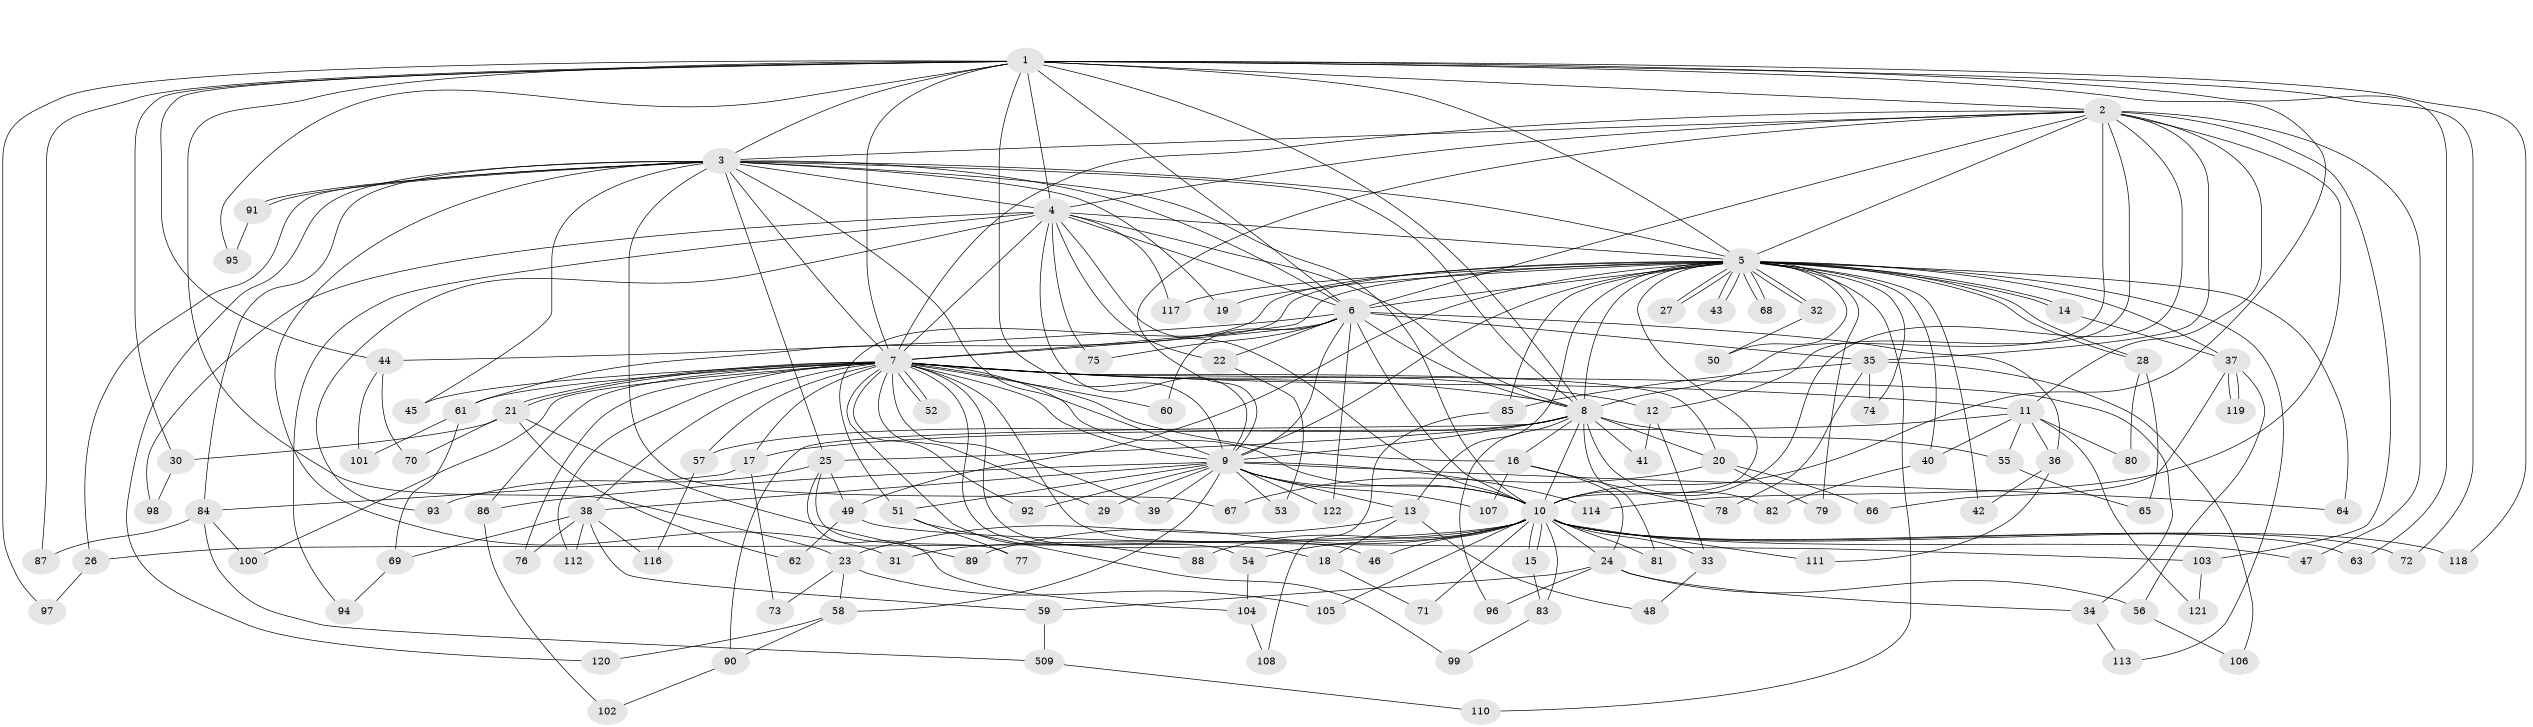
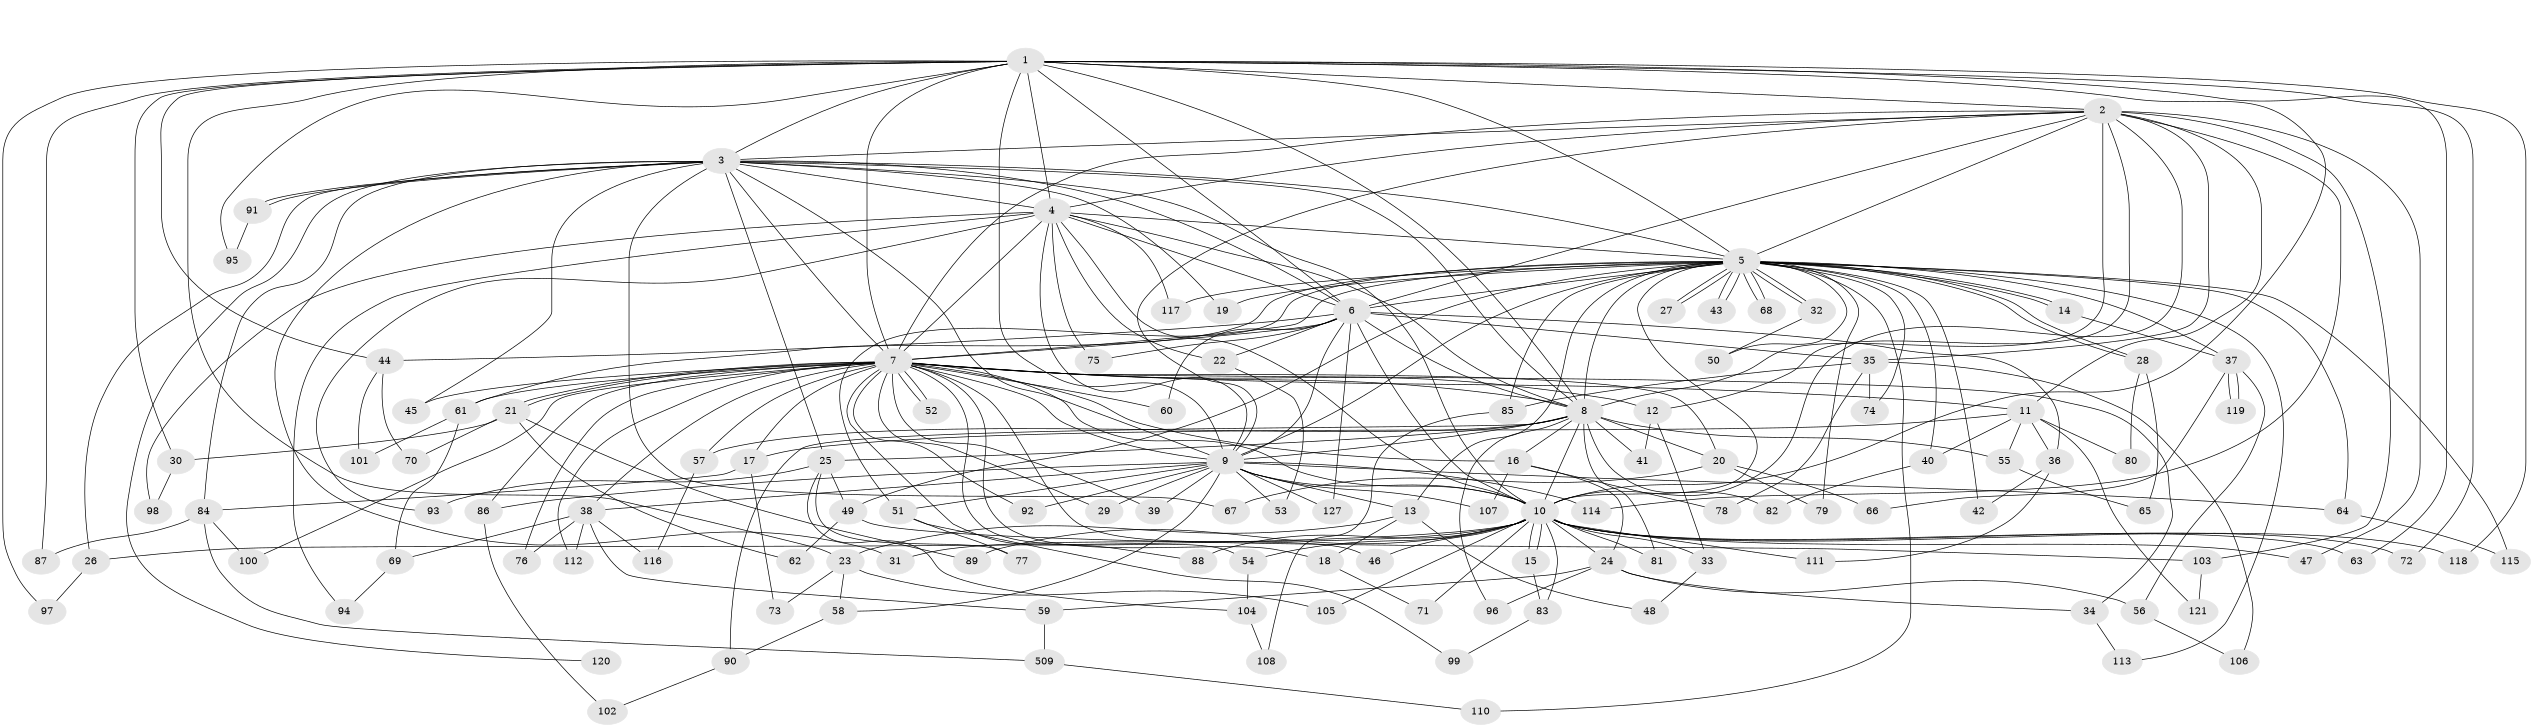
(1333, 512) -> (1333, 512)
none -> (2511, 562)
(722, 641) -> none
